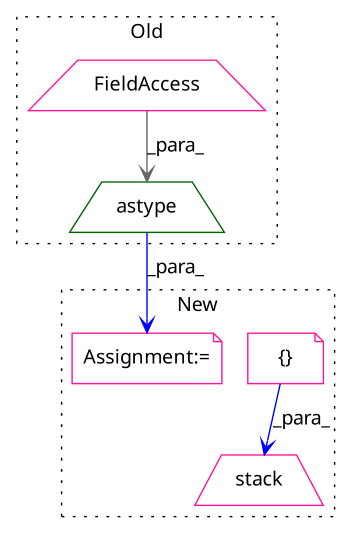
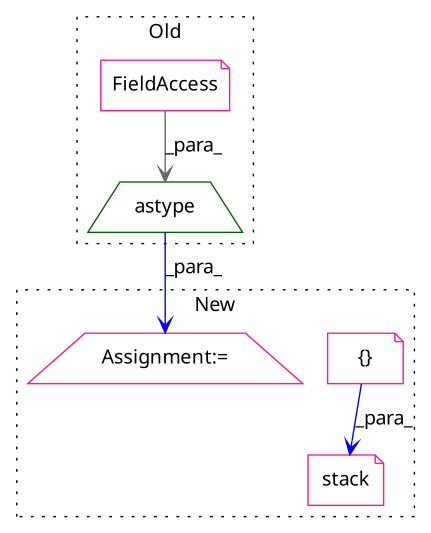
(147, 85) -> (165, 85)
(147, 358) -> (165, 358)
(259, 480) -> (346, 480)
